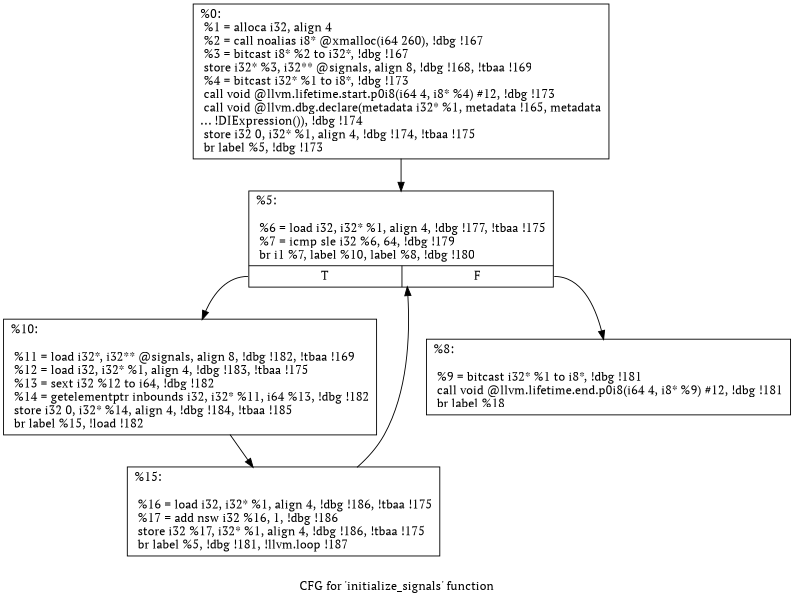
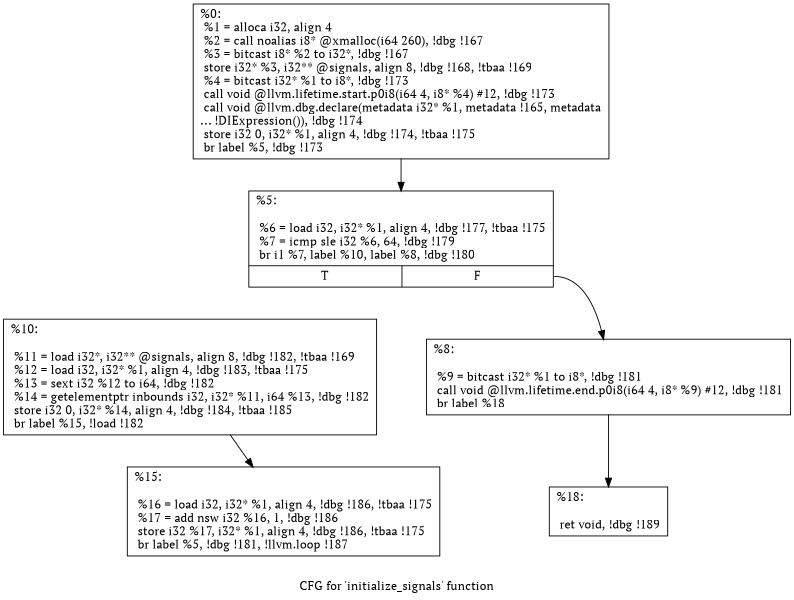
(222, 287) -> none
(401, 388) -> none
none -> (609, 511)
